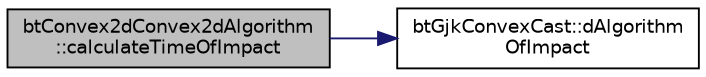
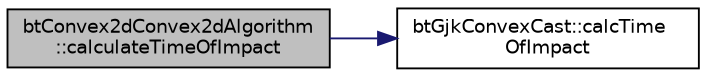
(548, 38) -> (548, 38)
